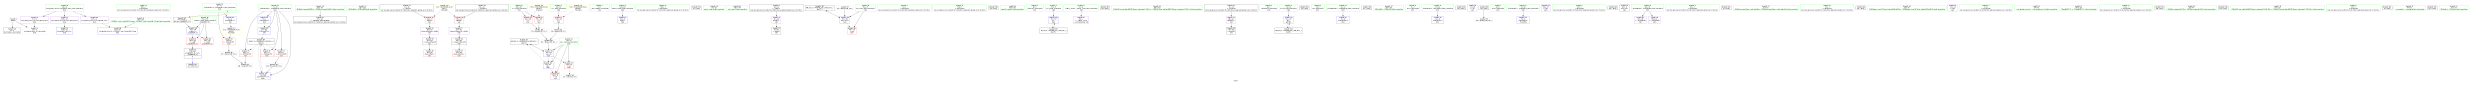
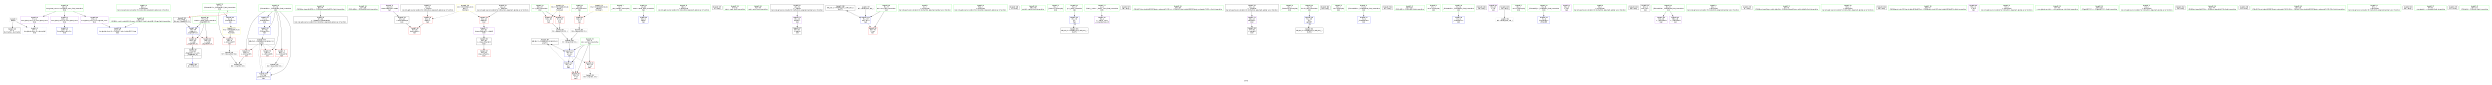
(430, 25) -> (422, 25)
